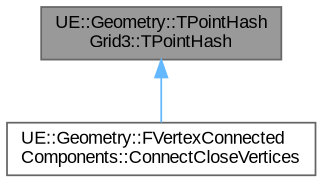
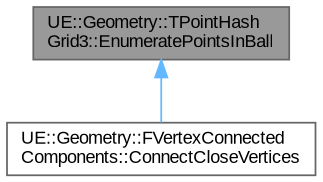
(161, 33) -> (161, 33)
